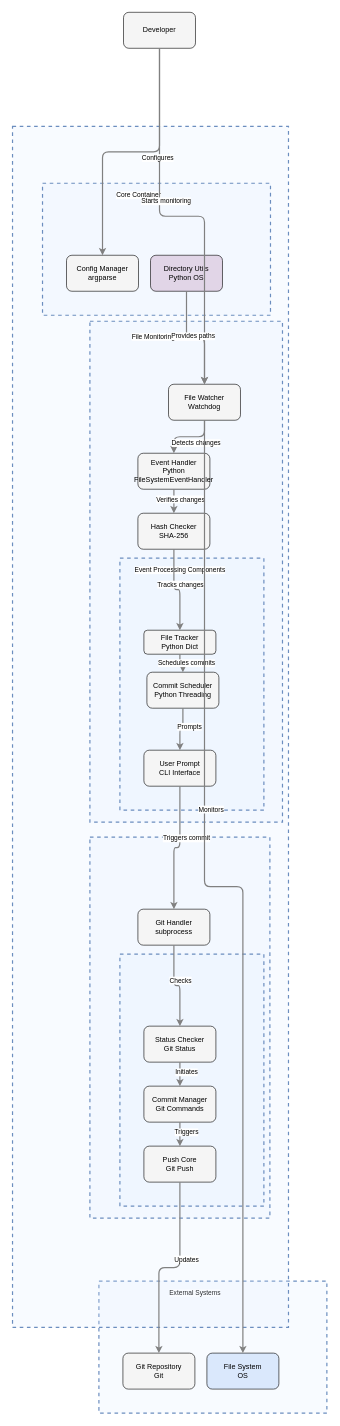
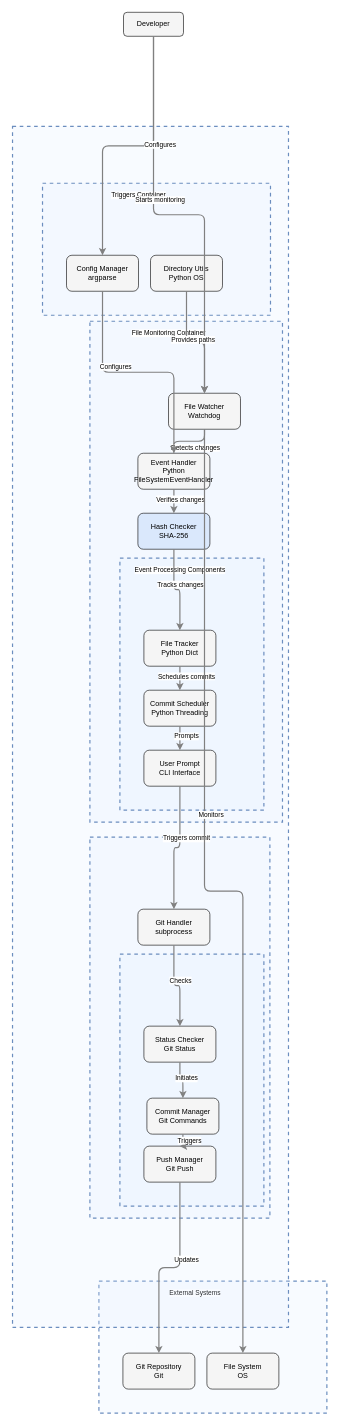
(159, 30) -> (153, 24)
(139, 195) -> (139, 195)
(186, 273) -> (186, 273)
(168, 337) -> (168, 333)
none -> (108, 372)
(204, 402) -> (204, 411)
(174, 531) -> (174, 531)
(180, 642) -> (180, 648)
(183, 690) -> (180, 708)
(180, 1104) -> (183, 1116)
(180, 1164) -> (180, 1164)
(243, 1371) -> (243, 1371)
